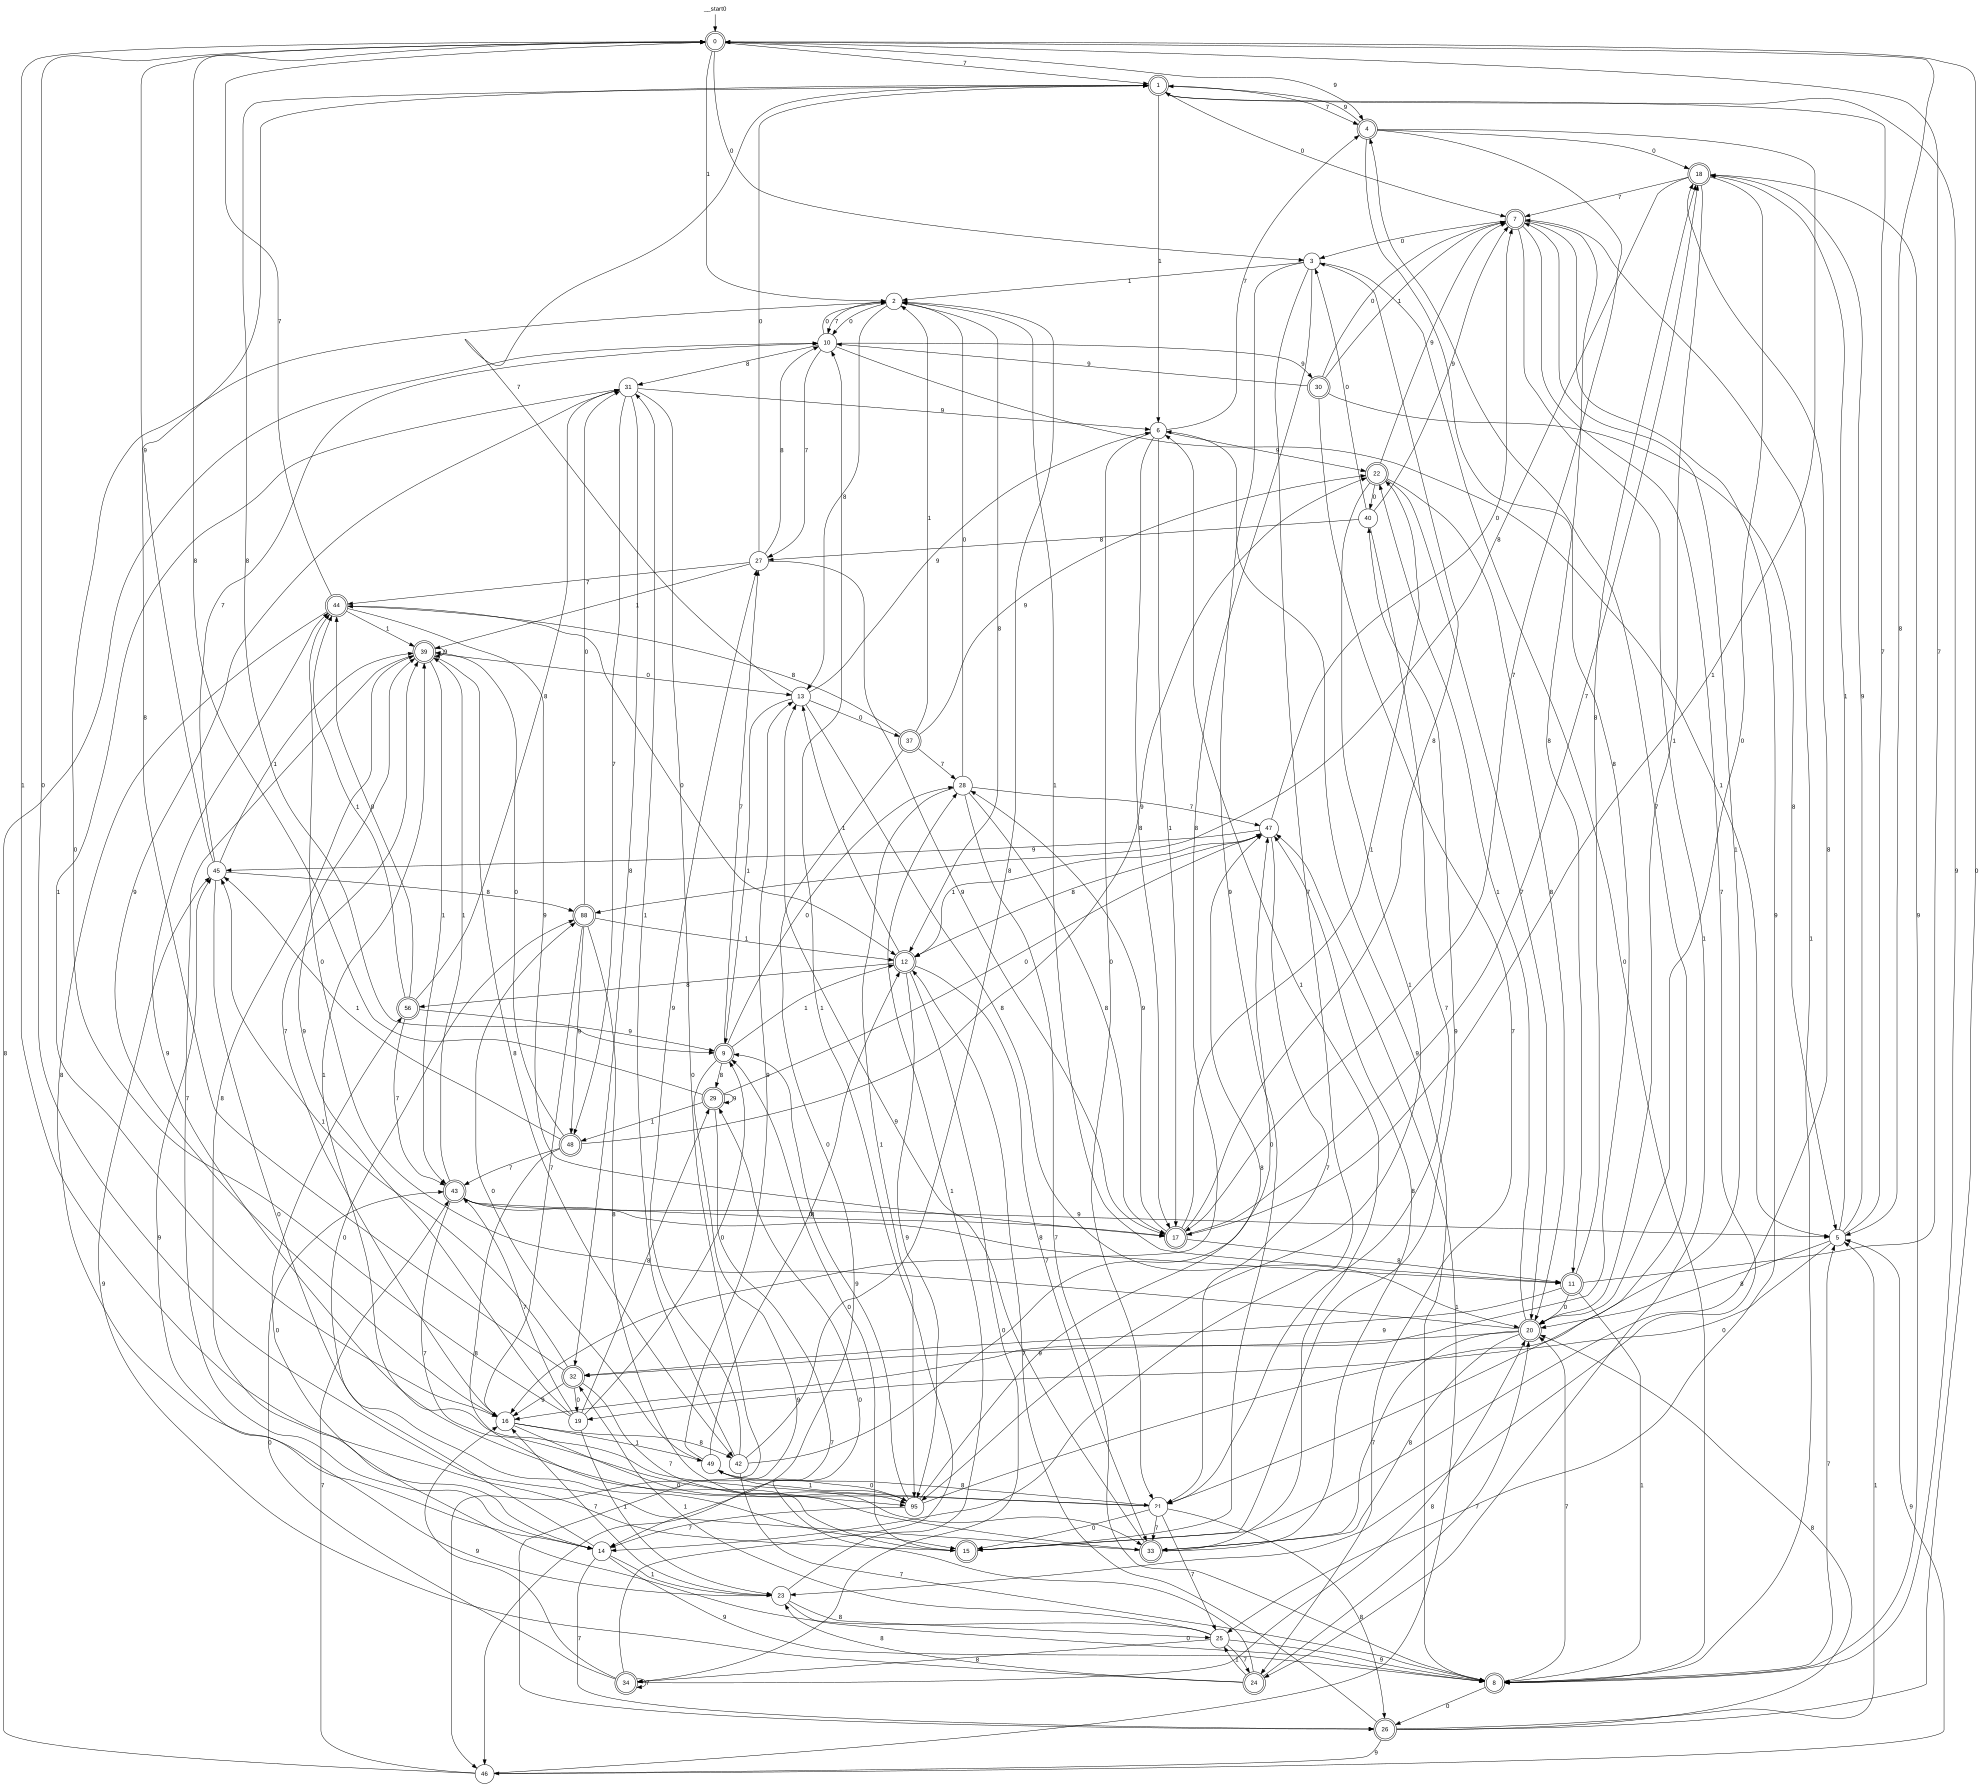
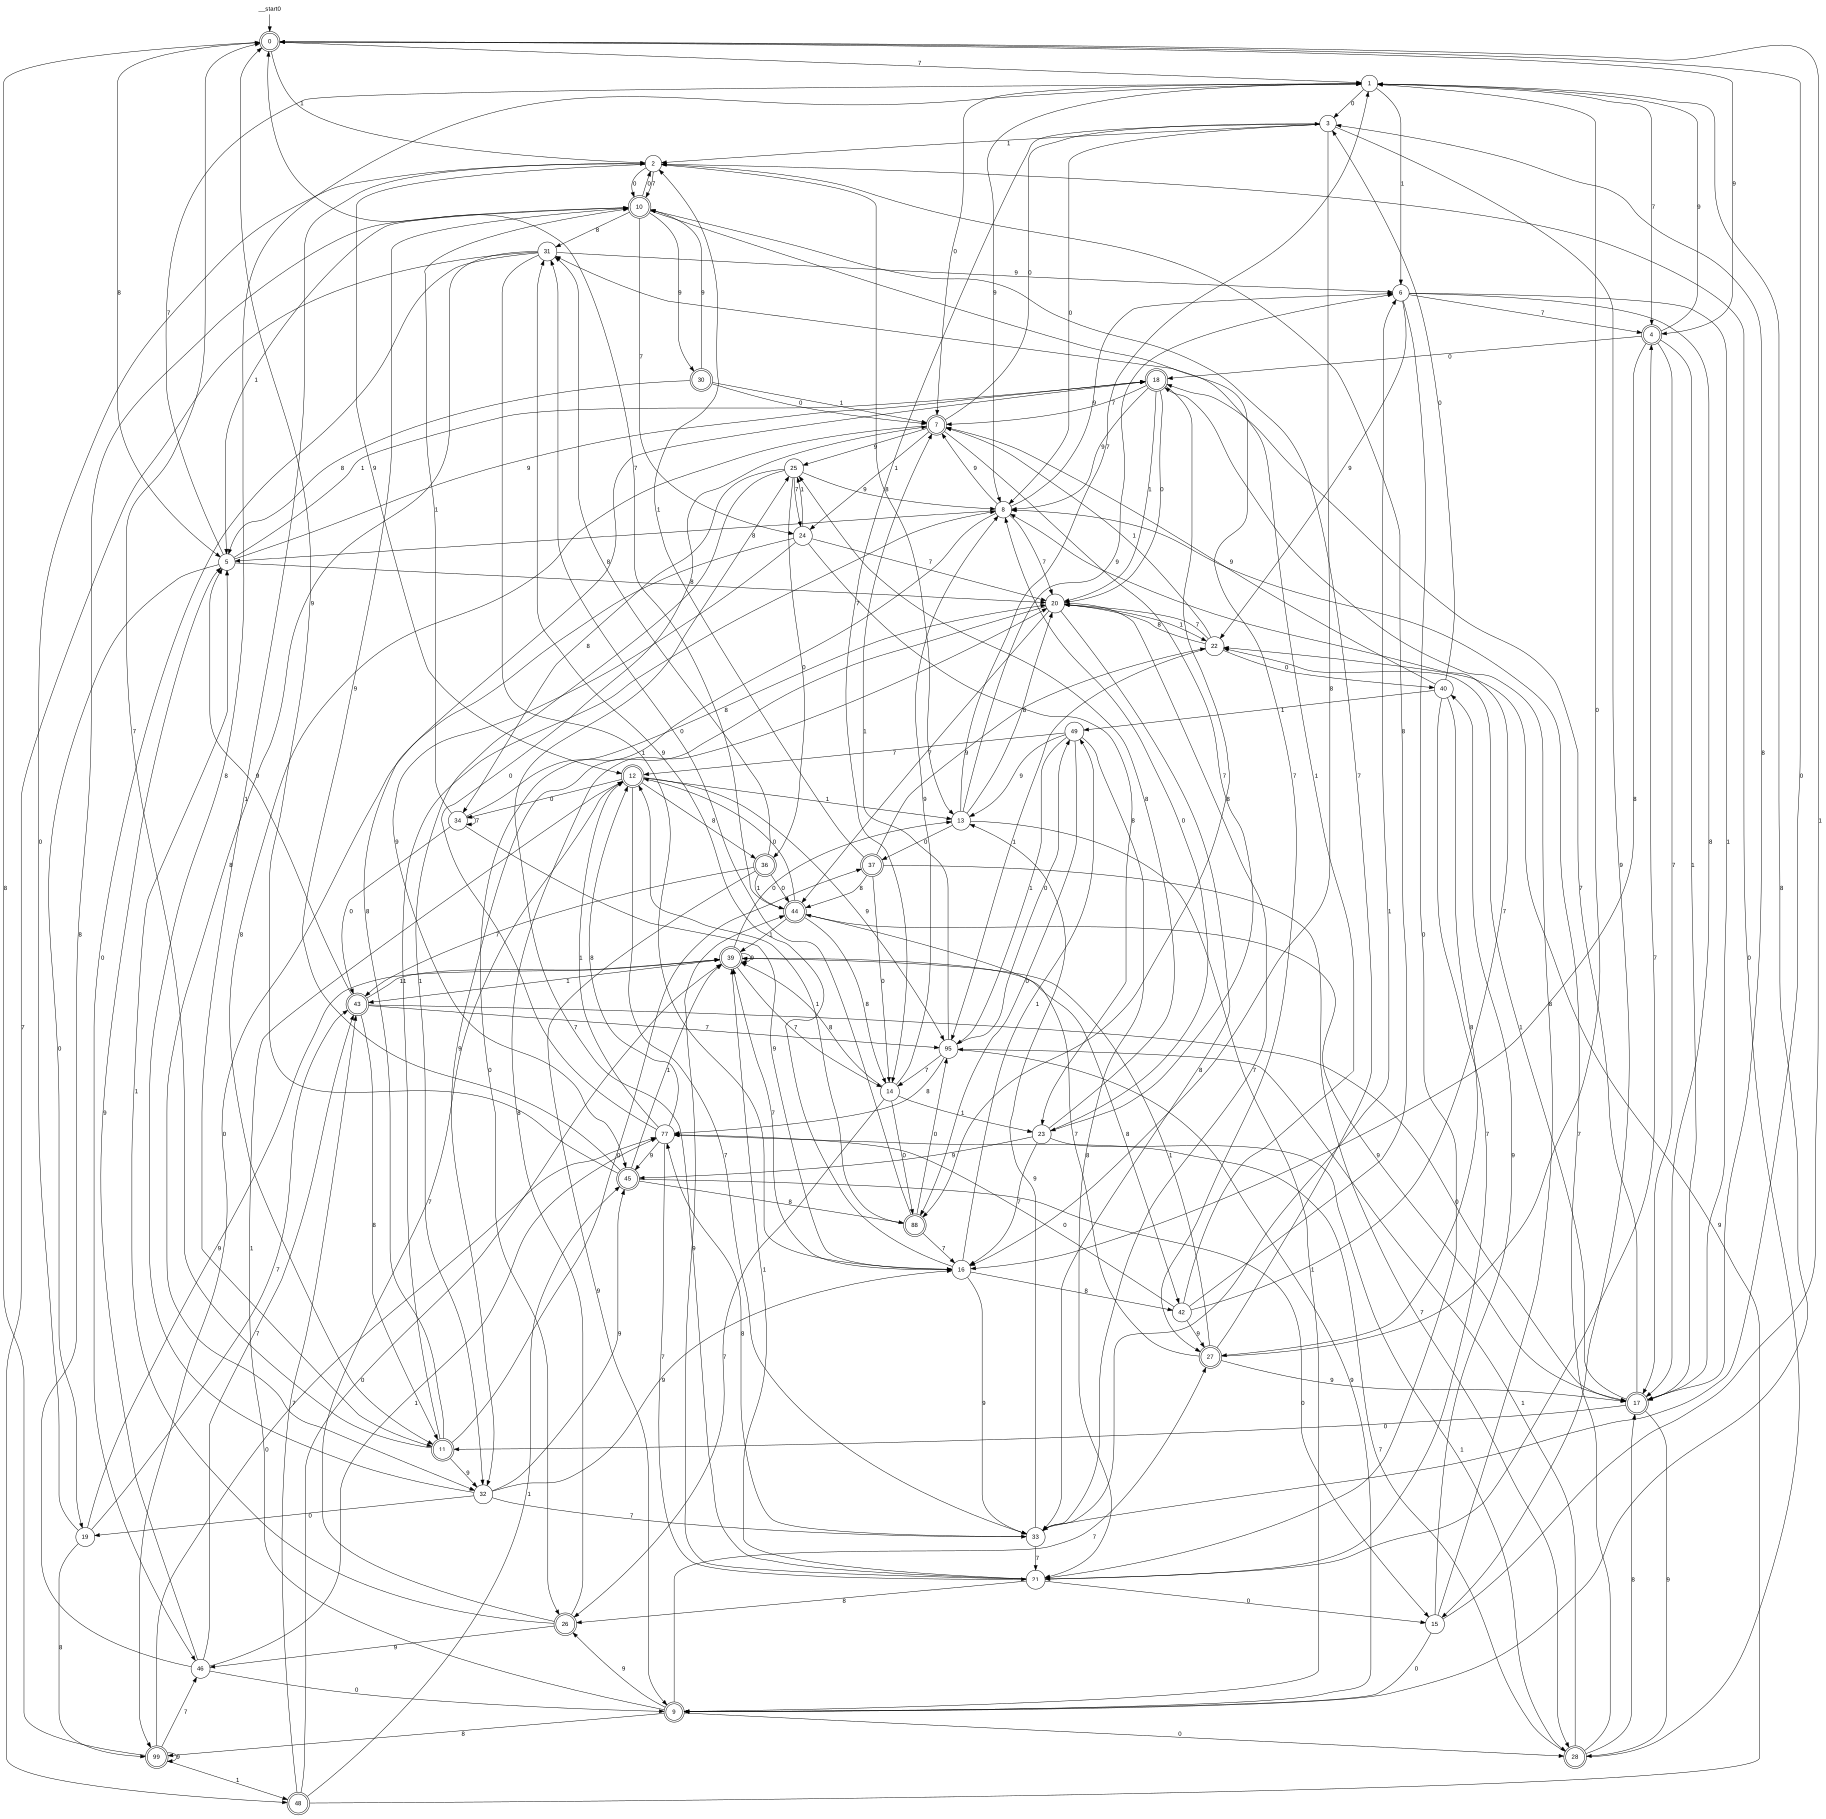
(1158, 85) -> (1370, 83)
(952, 228) -> (1350, 102)
(827, 343) -> (640, 207)
(1432, 343) -> (1134, 536)
(782, 451) -> (1359, 776)
(1377, 474) -> (1215, 646)
(1975, 523) -> none
(759, 561) -> (1210, 1357)
(223, 606) -> (356, 689)
(1000, 629) -> (375, 468)
none -> (1261, 710)
(963, 786) -> (1575, 1757)
(1269, 828) -> (665, 1134)
(217, 871) -> (628, 1179)
(1811, 939) -> (975, 468)
(322, 962) -> (930, 753)
(408, 1008) -> (765, 865)
(578, 1023) -> none
(1512, 1055) -> (640, 421)
(713, 1099) -> (157, 1757)
(323, 1122) -> (620, 1334)
(614, 1214) -> (936, 1134)
(813, 1214) -> (895, 753)
(705, 1256) -> (434, 1701)
(1399, 1261) -> (1386, 1427)
(1559, 1311) -> (627, 1122)
(1530, 1330) -> (1055, 604)
(573, 1377) -> (483, 1494)
(513, 1443) -> none
(1829, 1464) -> (754, 536)
(679, 1485) -> (984, 1403)
(1155, 1526) -> (1036, 1556)
(647, 1544) -> none
(966, 1551) -> (1435, 1624)
(1151, 1551) -> (1036, 1537)
(626, 1683) -> (458, 821)
(1254, 1683) -> (803, 536)
(1494, 1683) -> (1003, 510)
